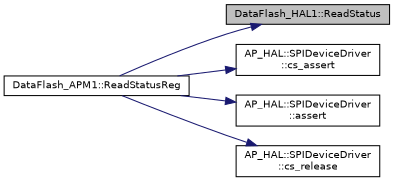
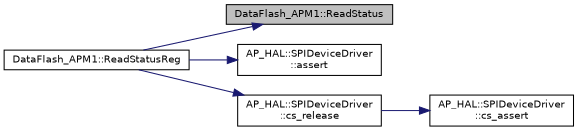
(308, 14) -> (309, 14)
(202, 73) -> (400, 111)
